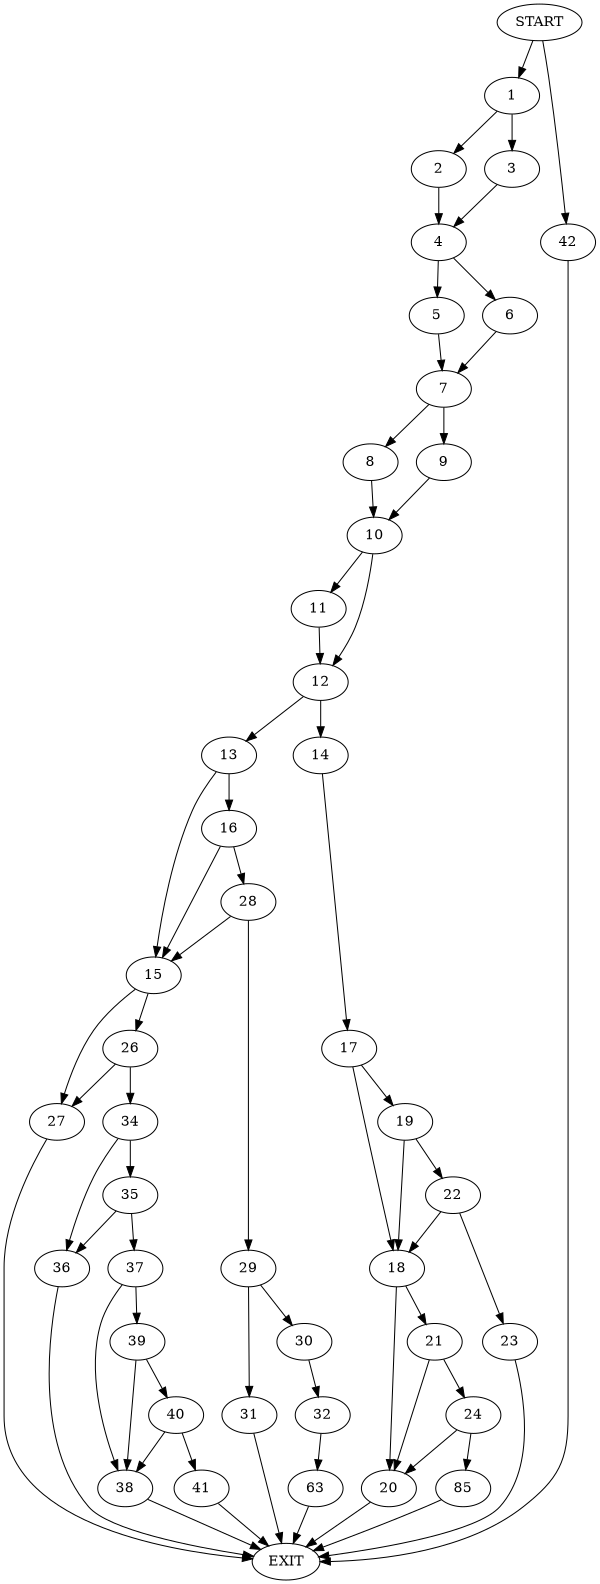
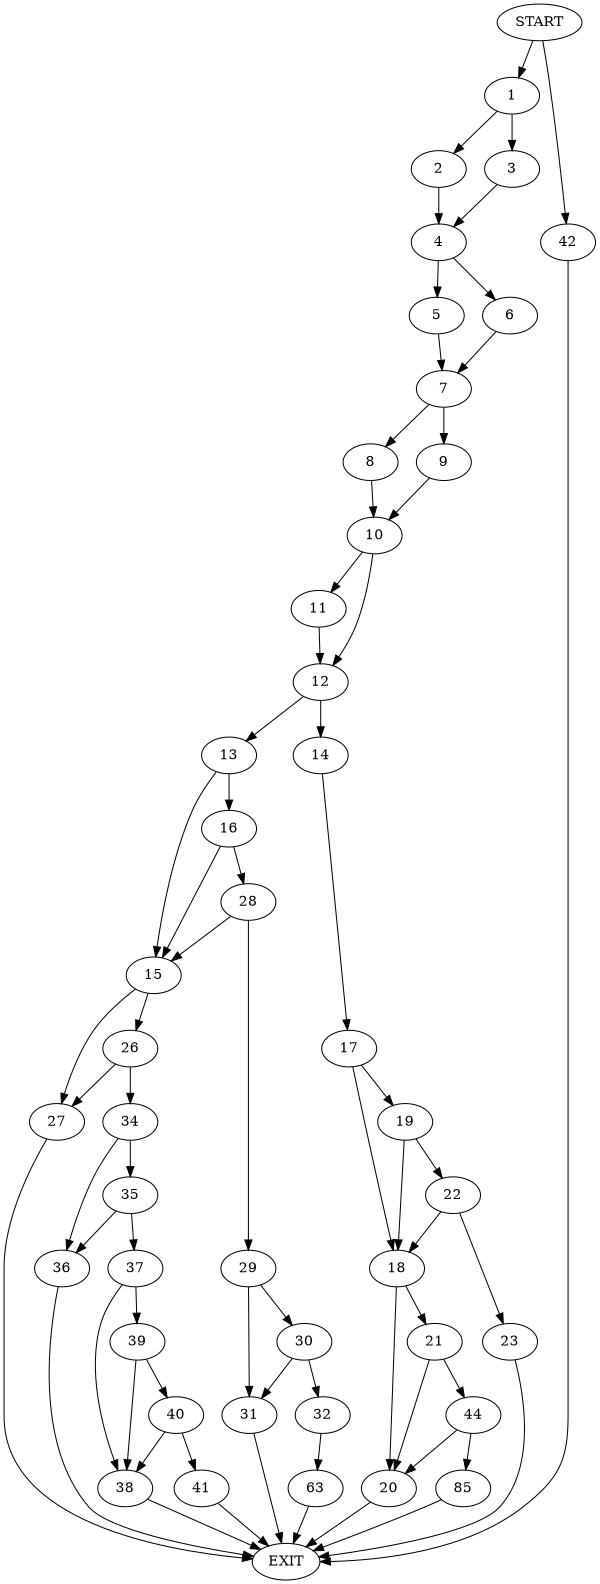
none -> (280, 1374)
(473, 1415) -> (473, 1415)
